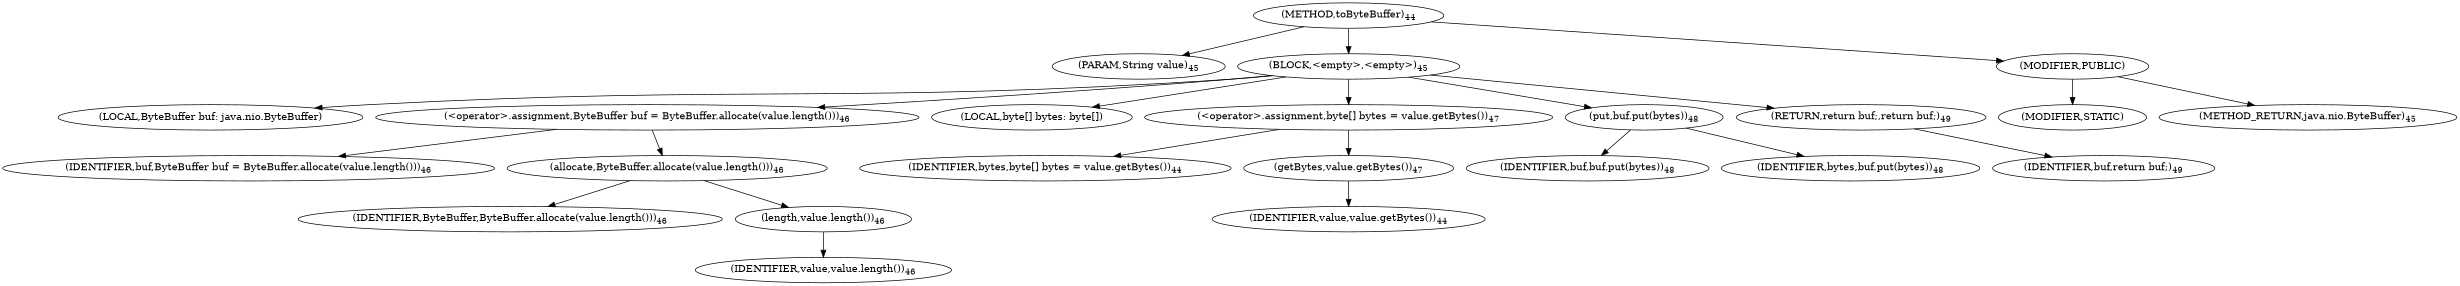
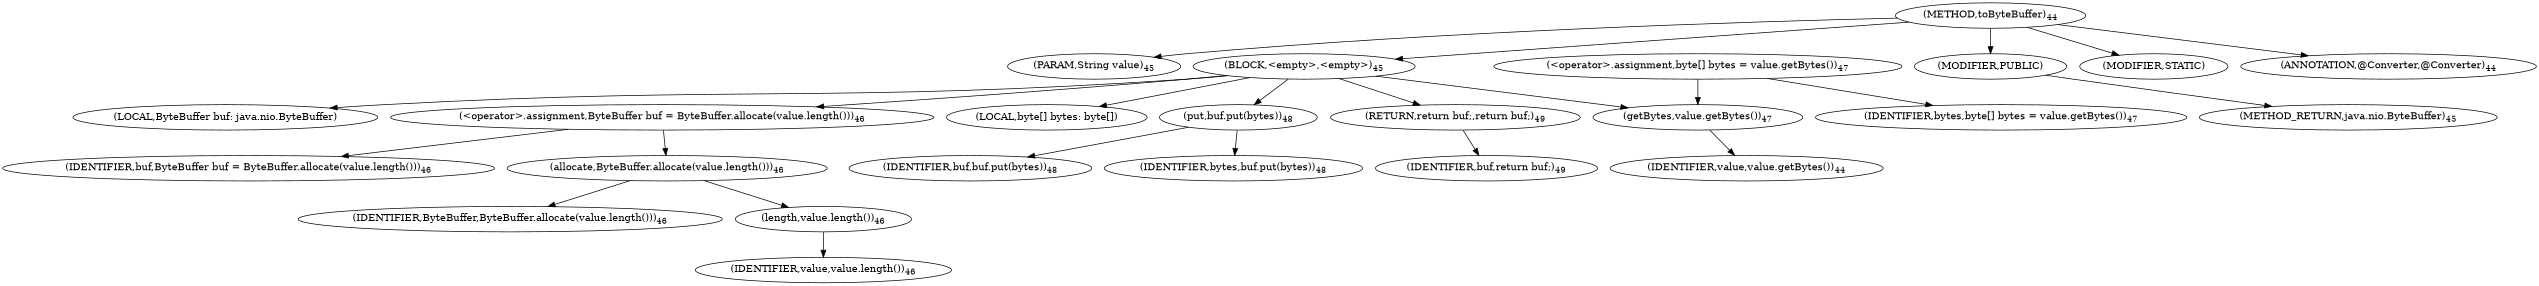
none -> (2389, 66)
(1349, 88) -> (1498, 92)
(2073, 88) -> (2070, 40)
(1177, 167) -> (2133, 116)
